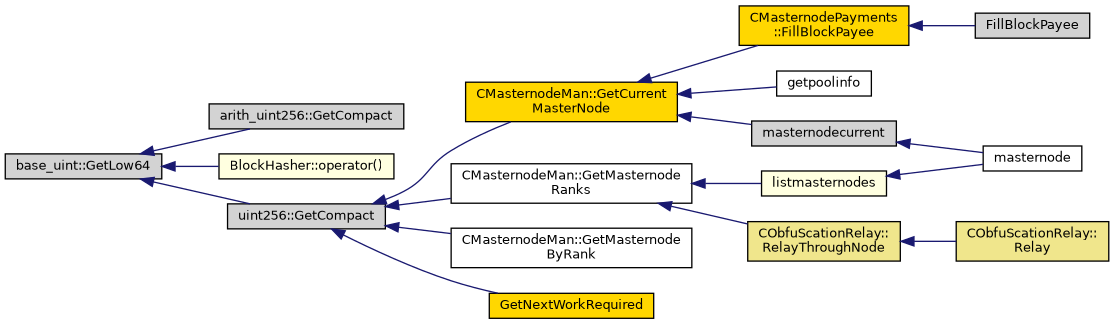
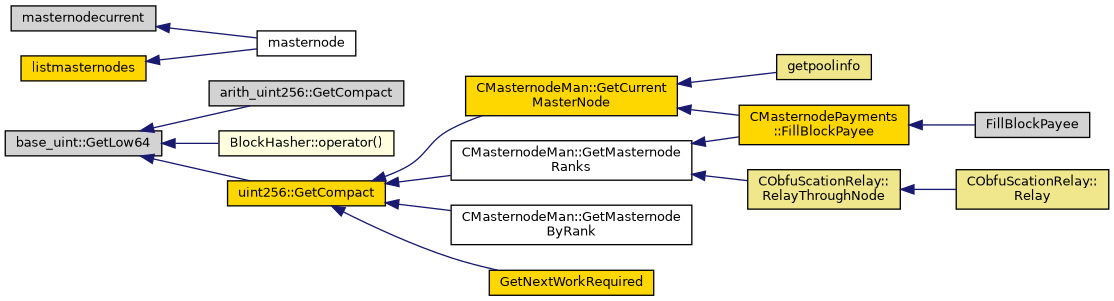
(824, 84) -> (824, 67)
(721, 121) -> none
(733, 183) -> (722, 139)
(824, 183) -> (84, 68)
(306, 216) -> (306, 193)
